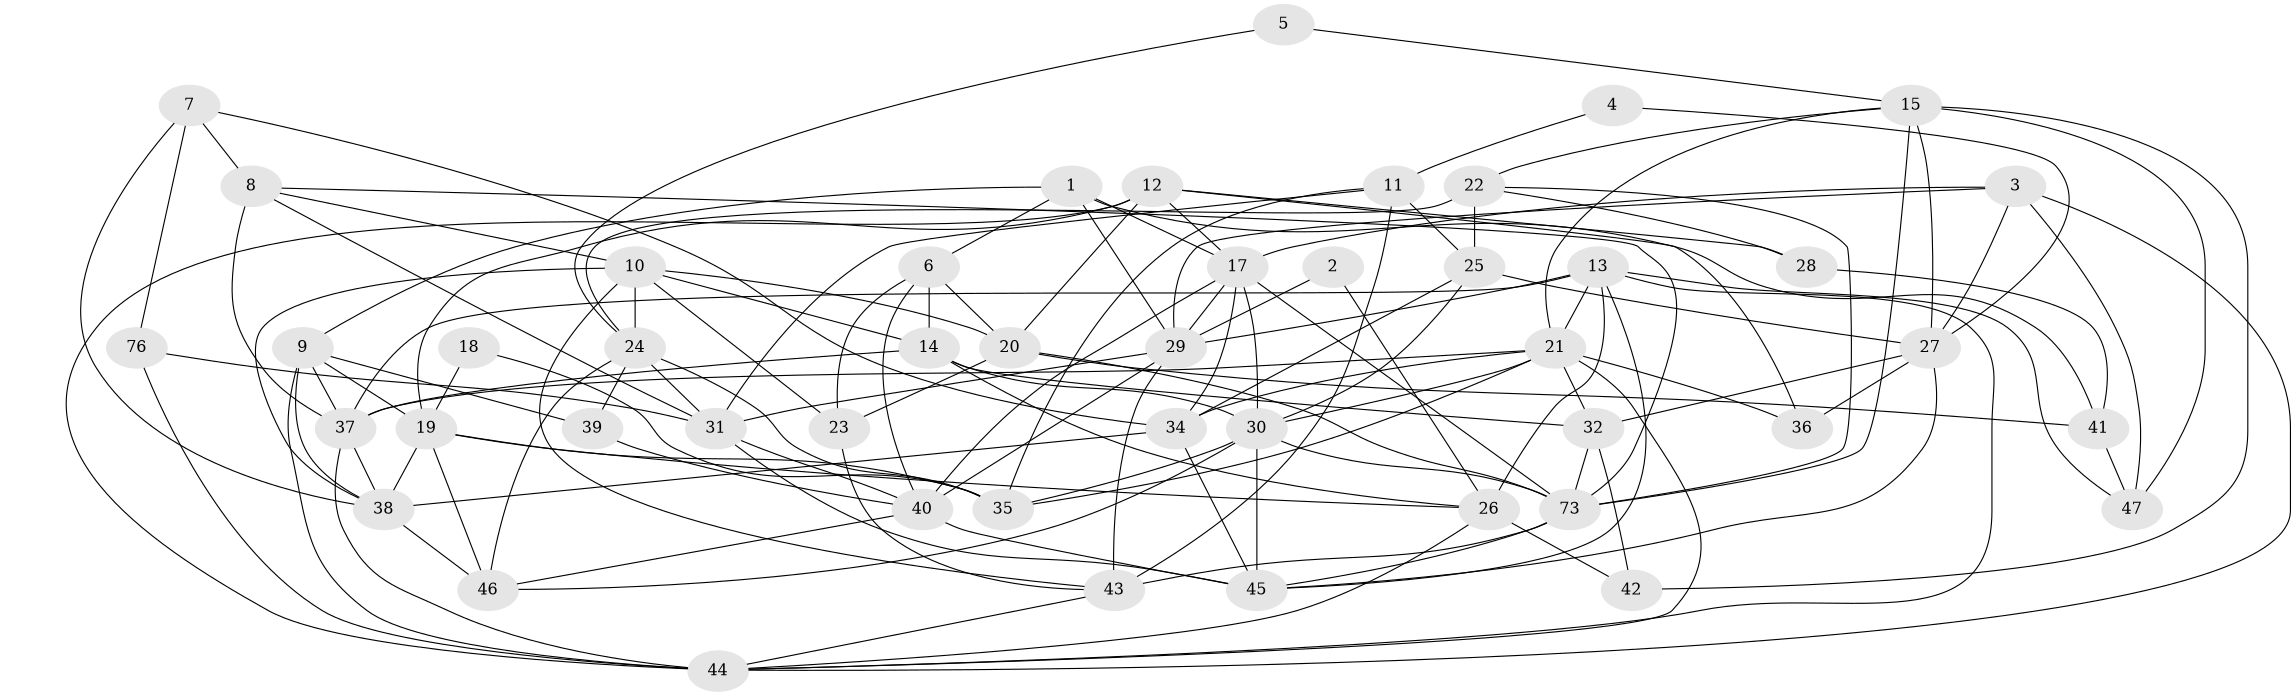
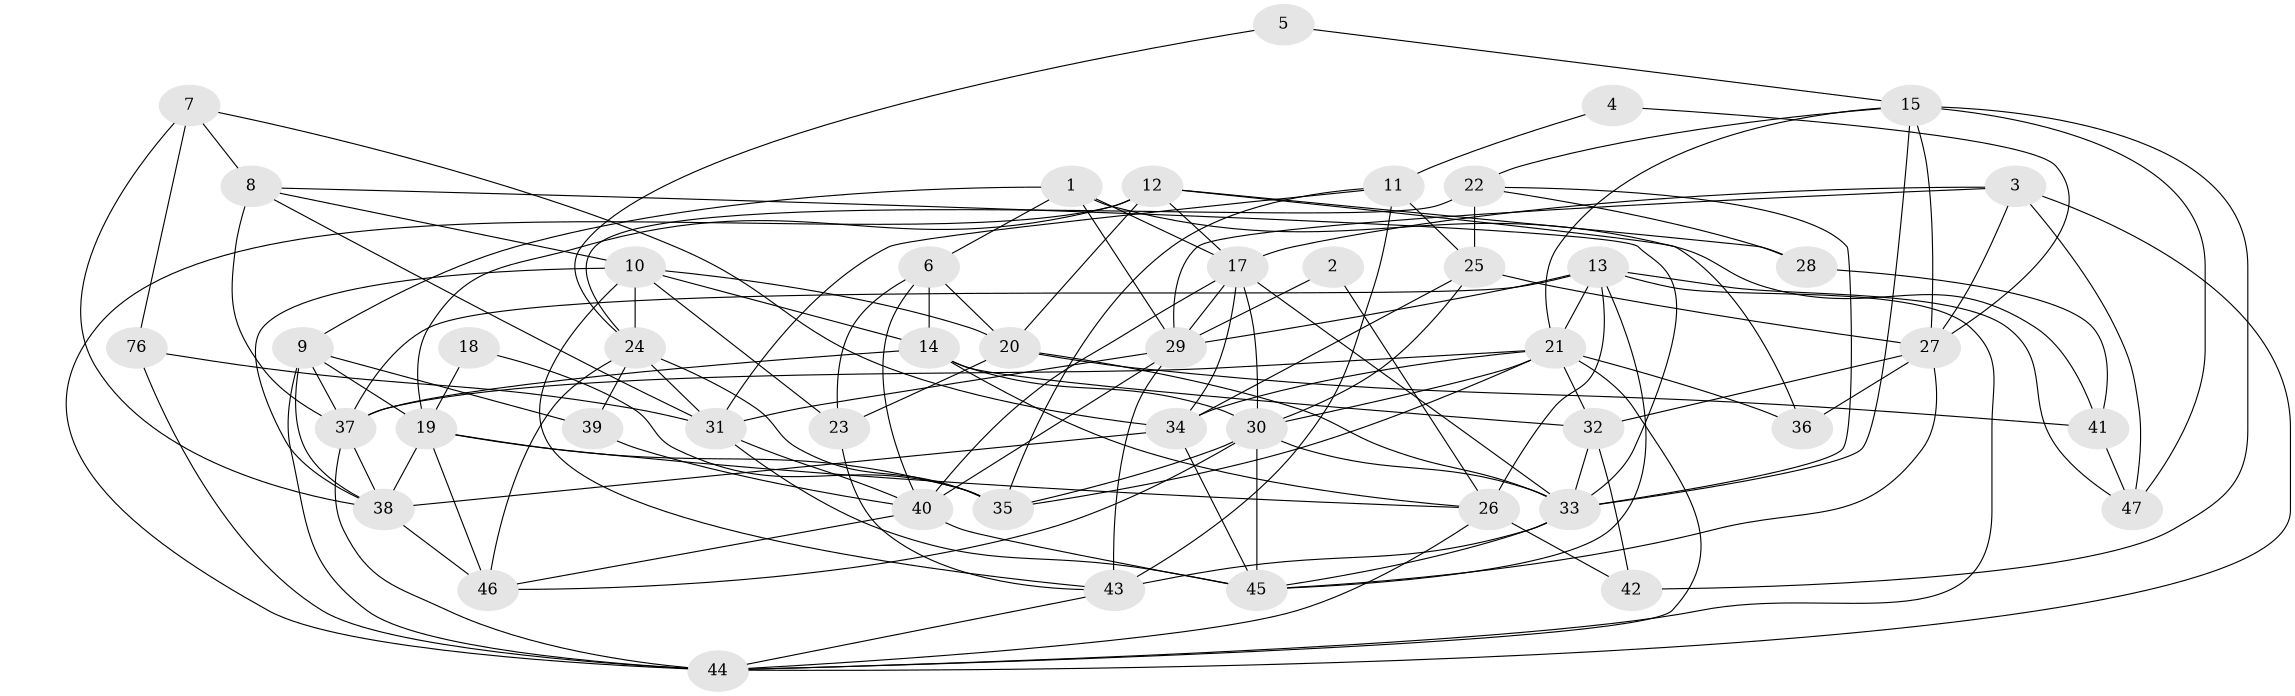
(1570, 509) -> (1570, 509)
